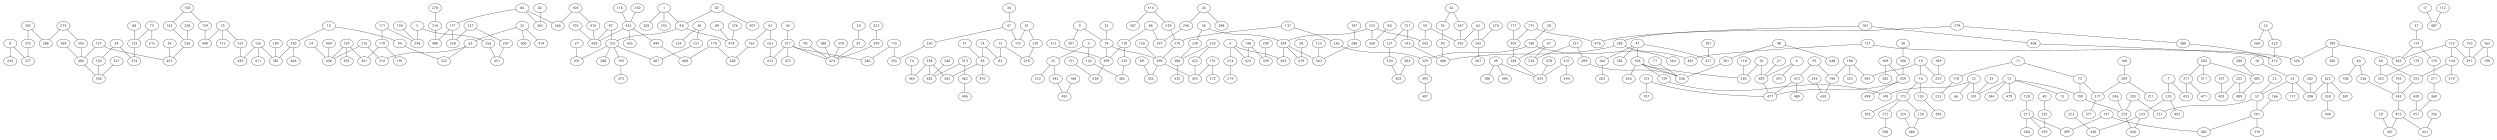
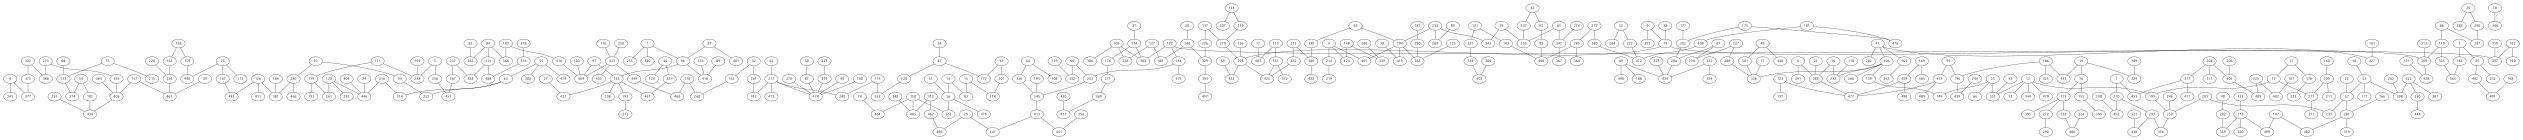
none -> (1276, 51)
(1903, 70) -> none
none -> (2099, 97)
none -> (953, 123)
